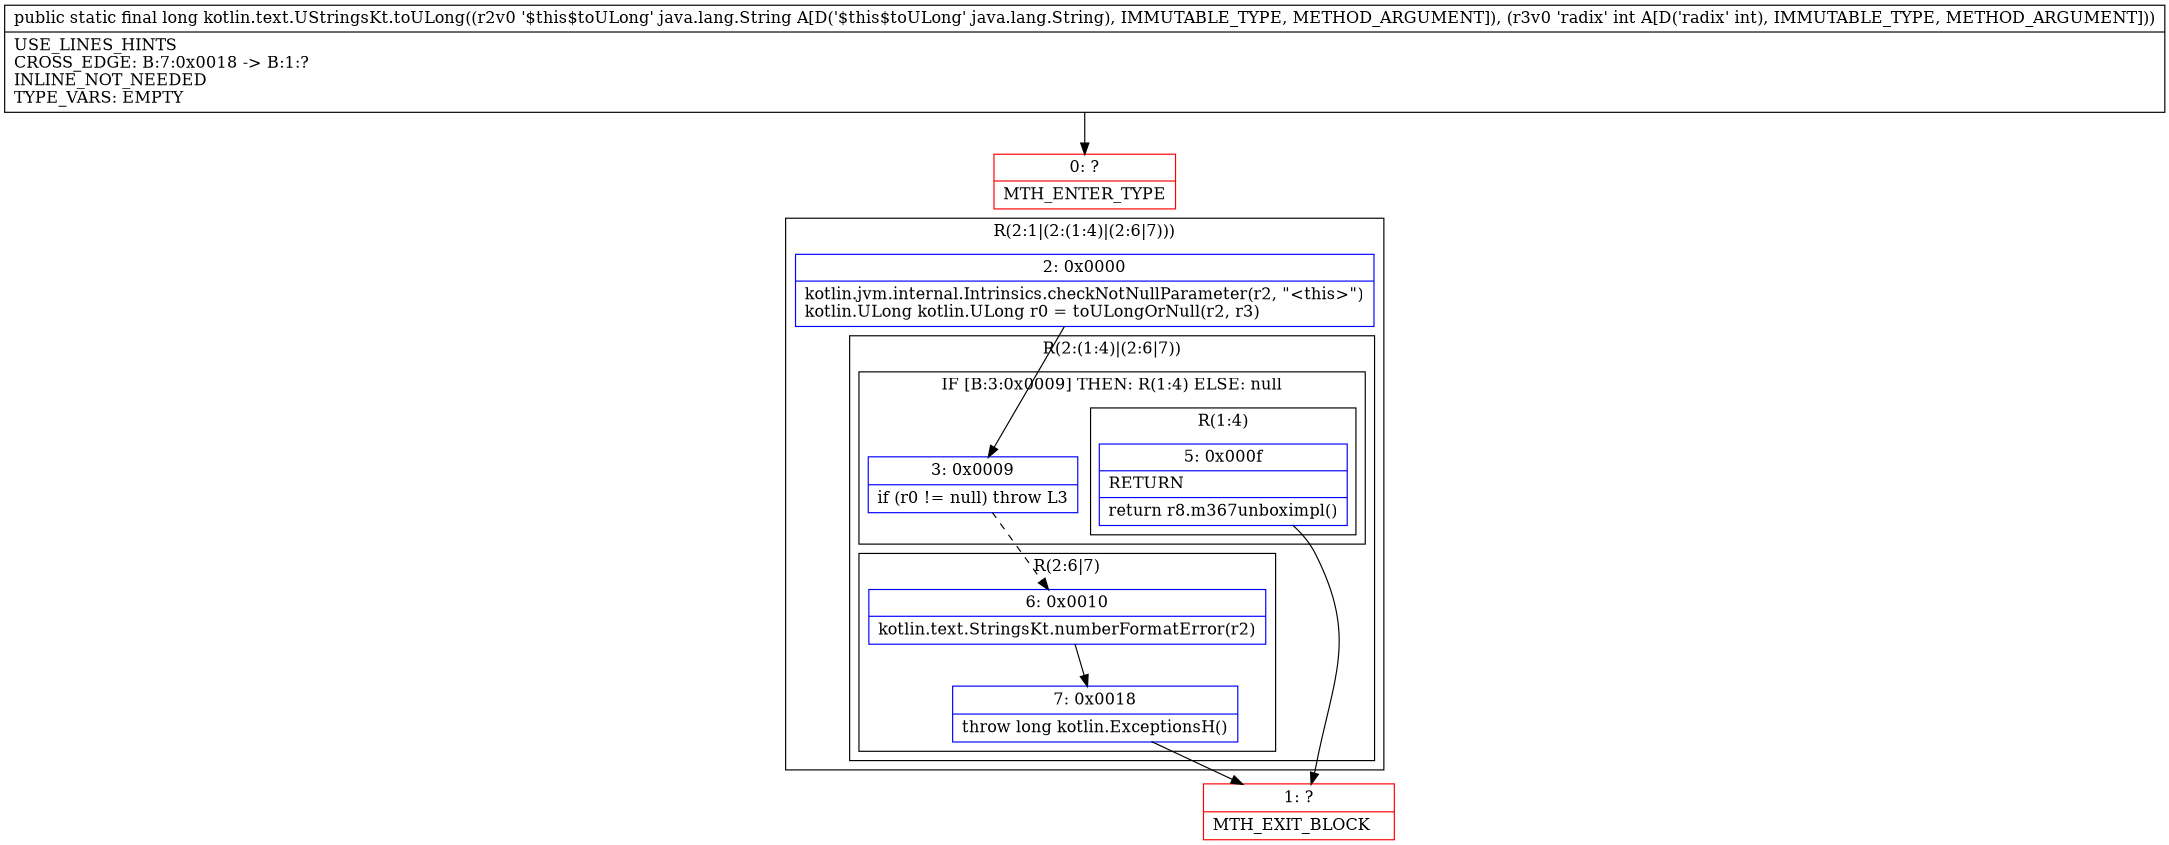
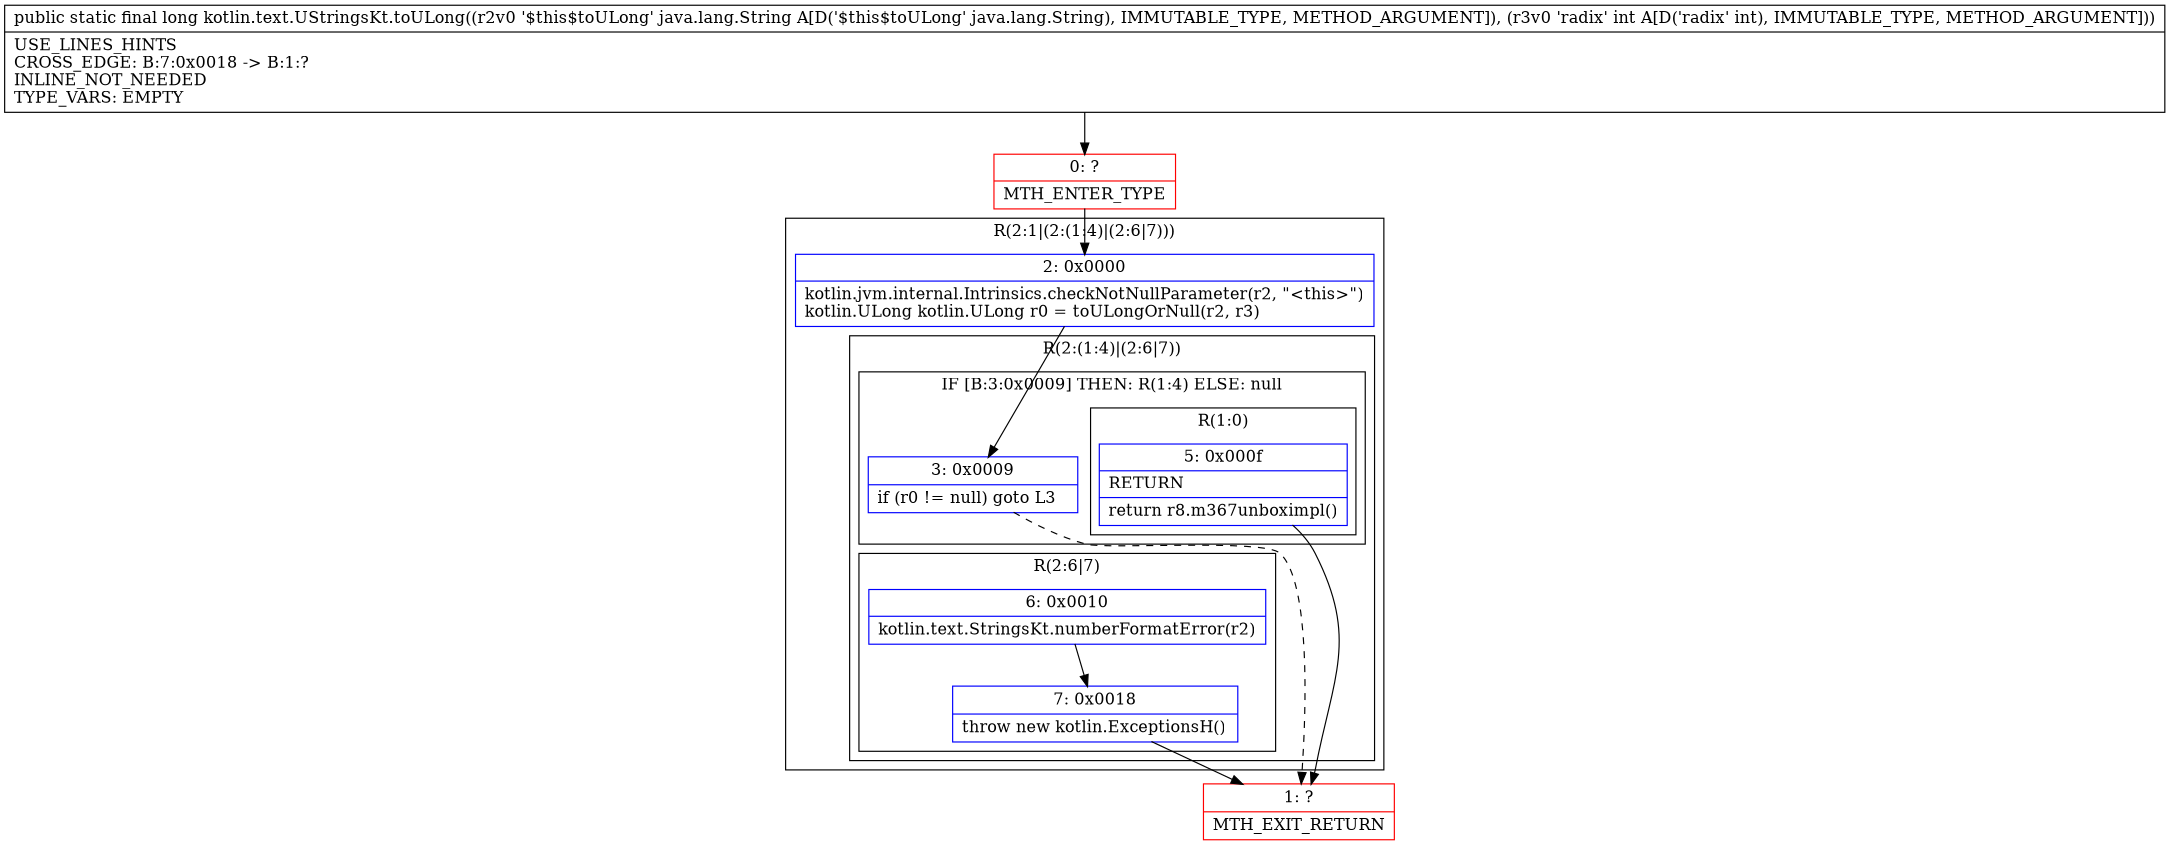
none -> (1085, 226)
(1223, 421) -> (1223, 421)
(973, 498) -> (967, 498)
(1009, 536) -> (1287, 563)
(1095, 727) -> (1094, 727)
(1292, 825) -> (1299, 825)
